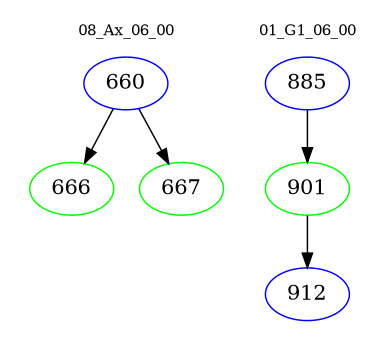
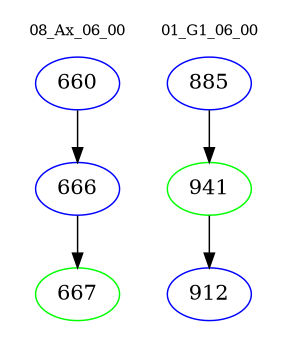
(150, 130) -> (78, 234)
(72, 189) -> (78, 189)
(307, 189) -> (209, 189)
